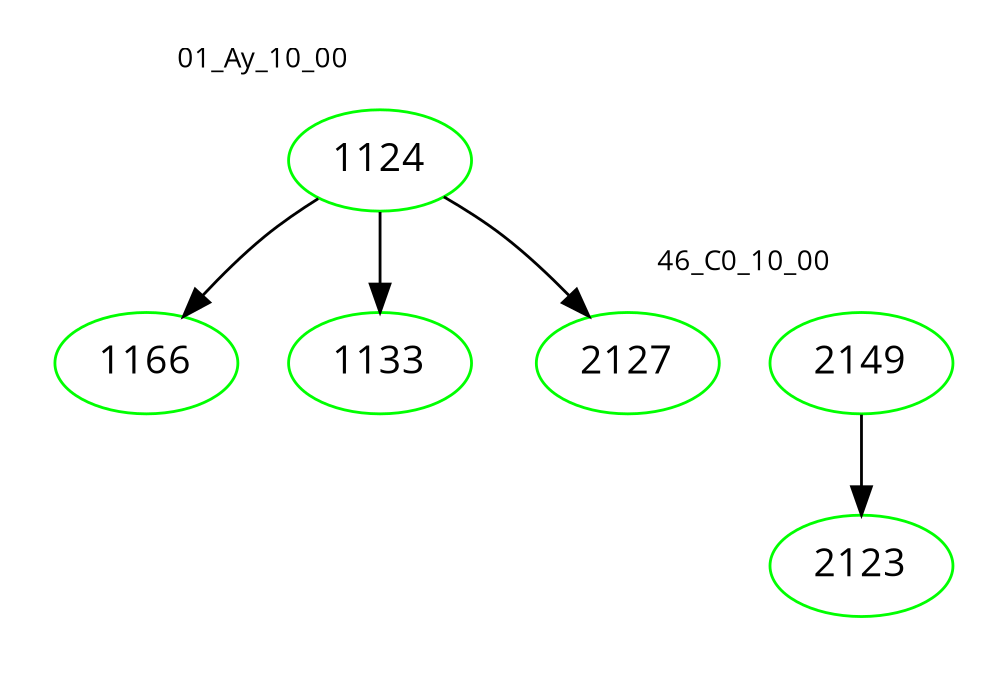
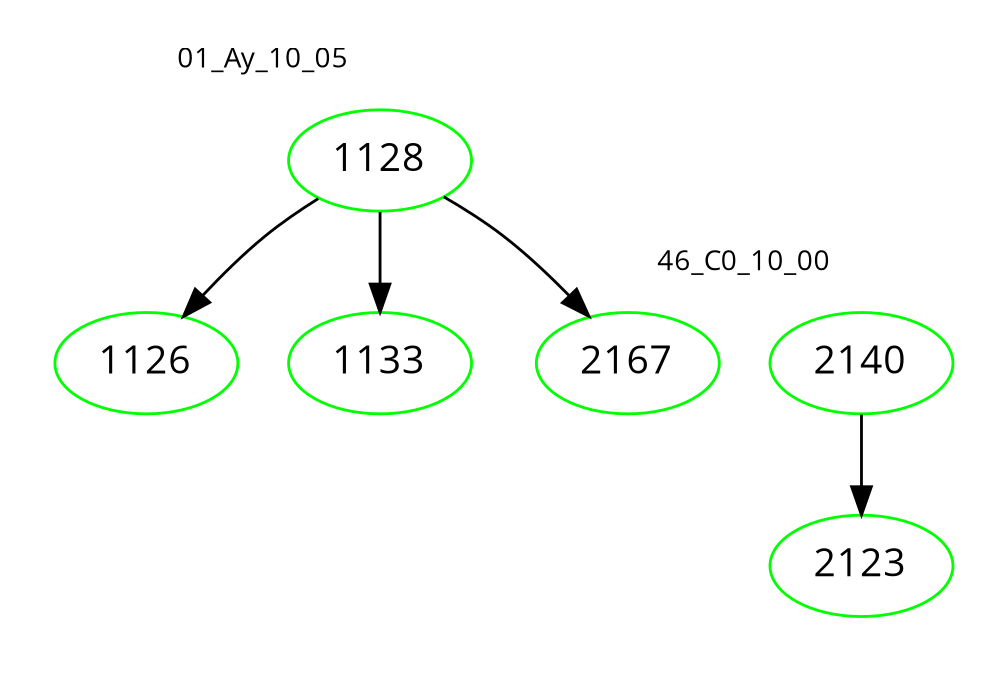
(263, 61) -> (263, 61)
(380, 160) -> (380, 160)
(146, 363) -> (146, 363)
(628, 363) -> (628, 363)
(861, 363) -> (861, 363)
